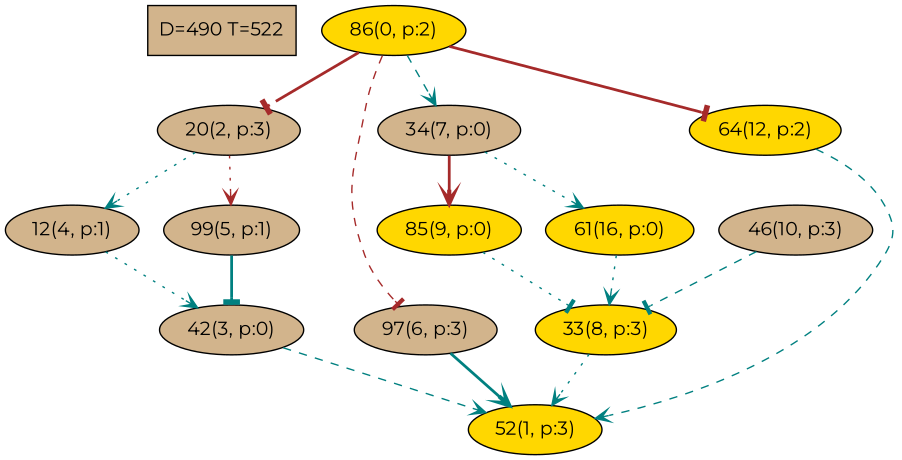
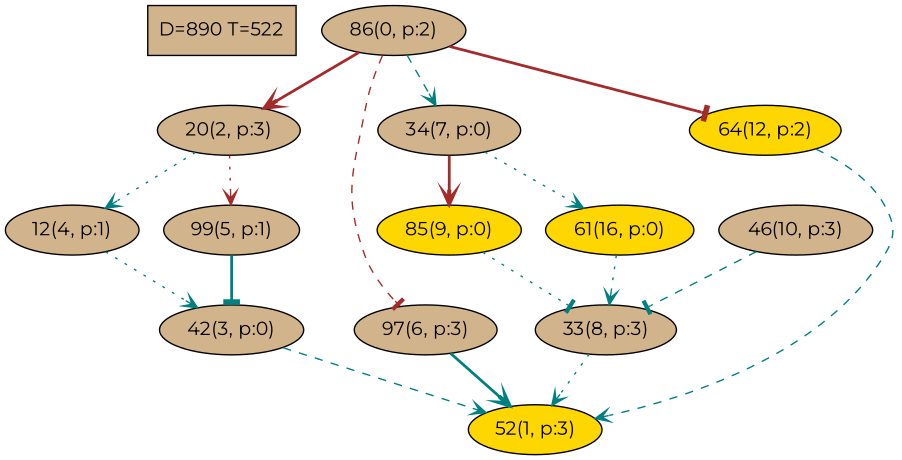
(222, 30) -> (222, 30)
(394, 30) -> (394, 30)
(317, 77) -> (317, 77)
(606, 330) -> (606, 330)
